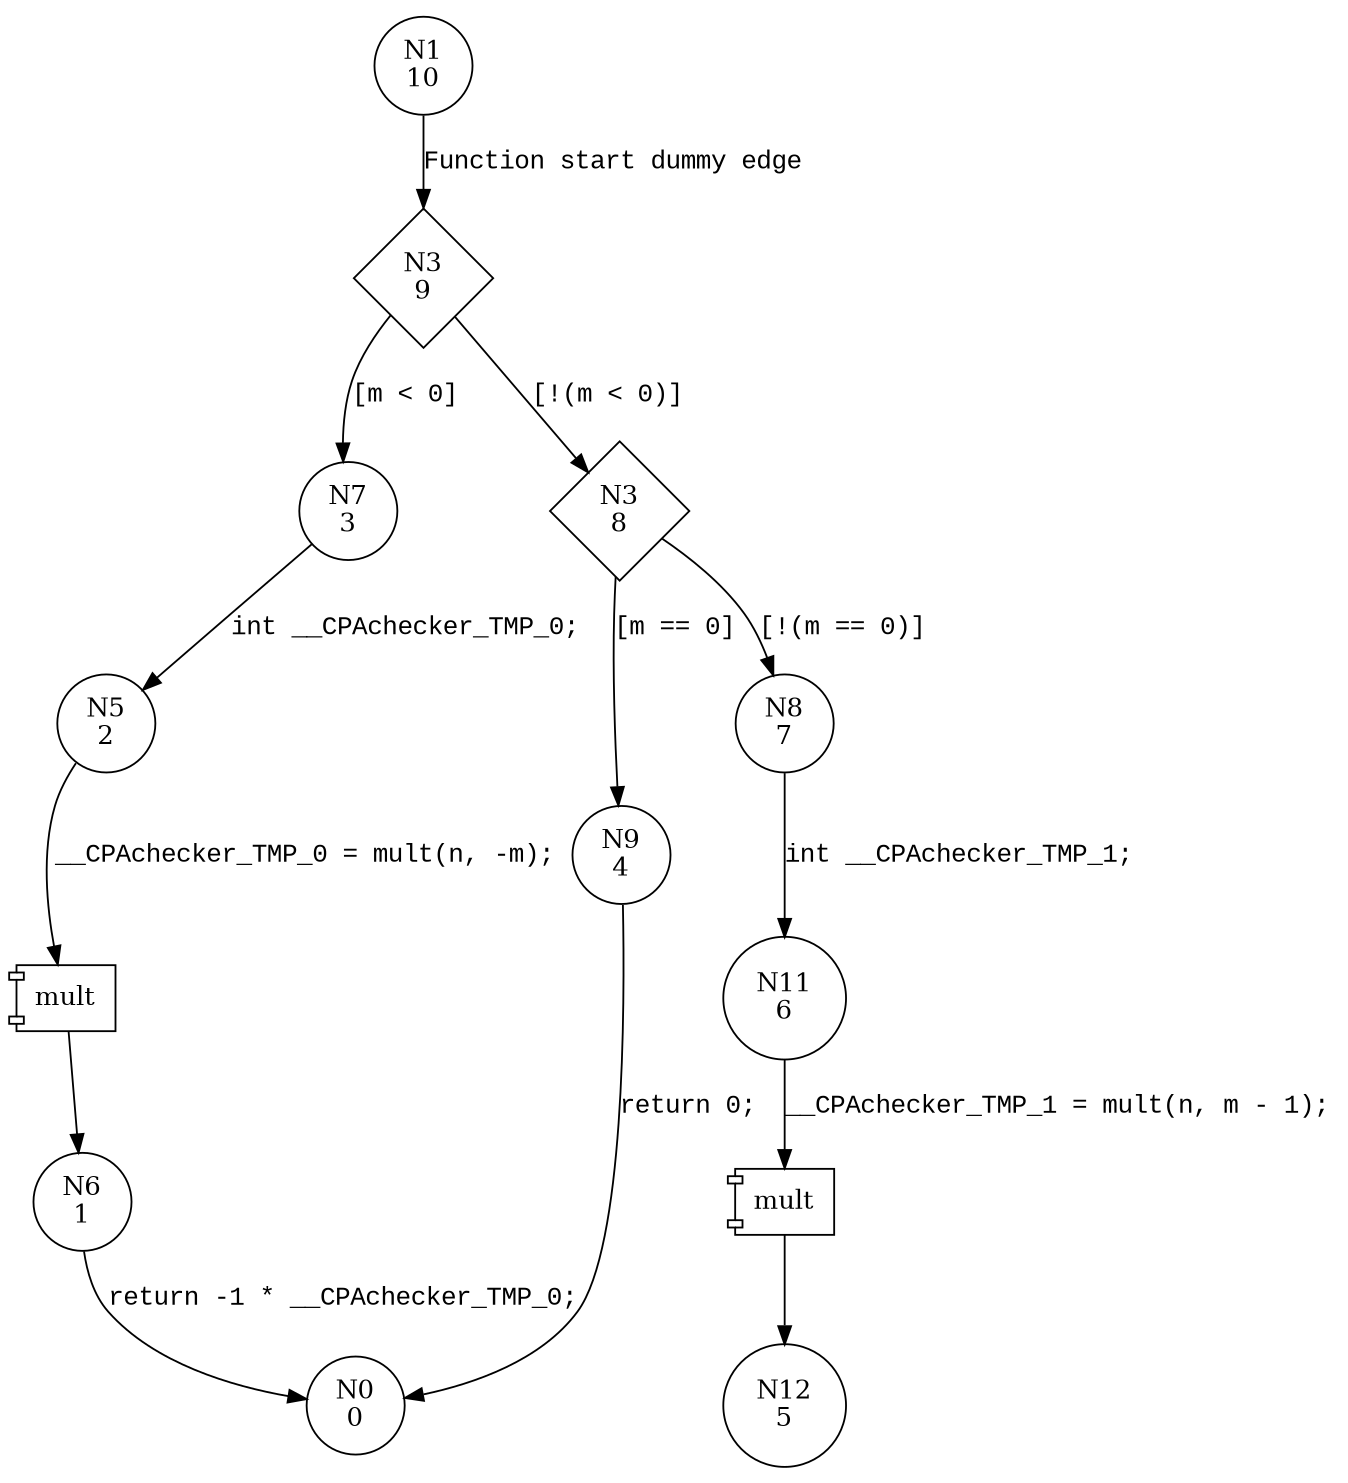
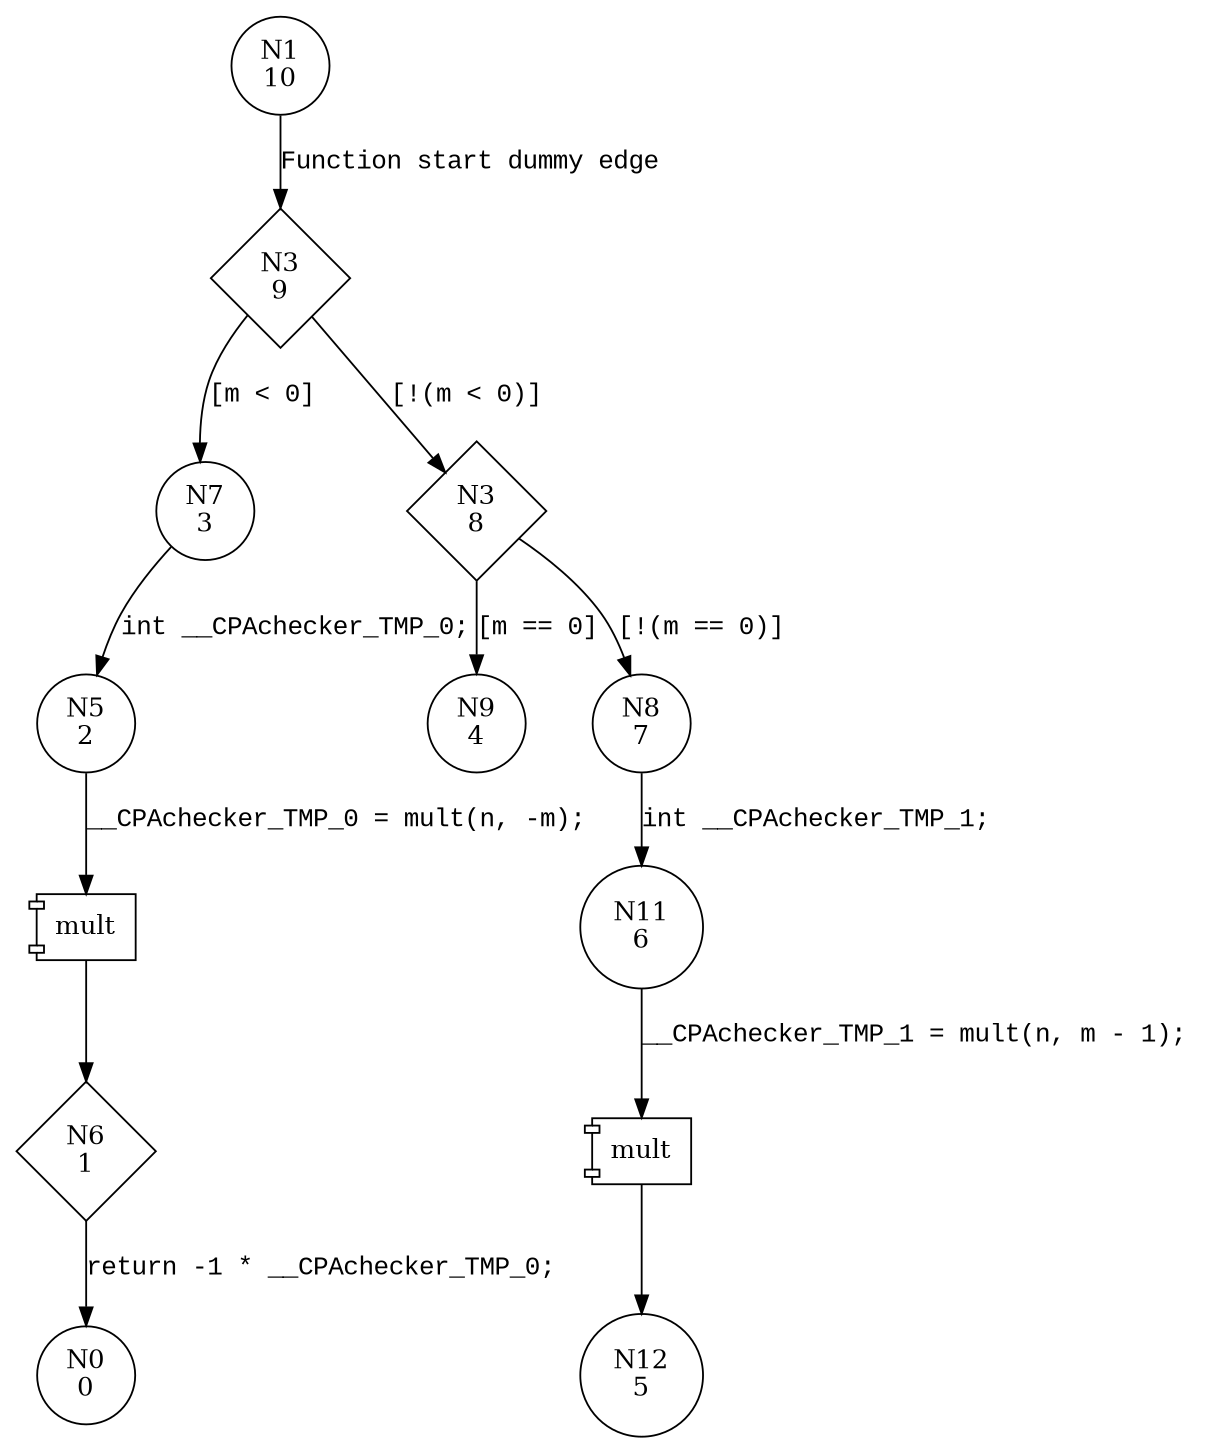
(610, 1200) -> none
(82, 1202) -> (86, 1151)
